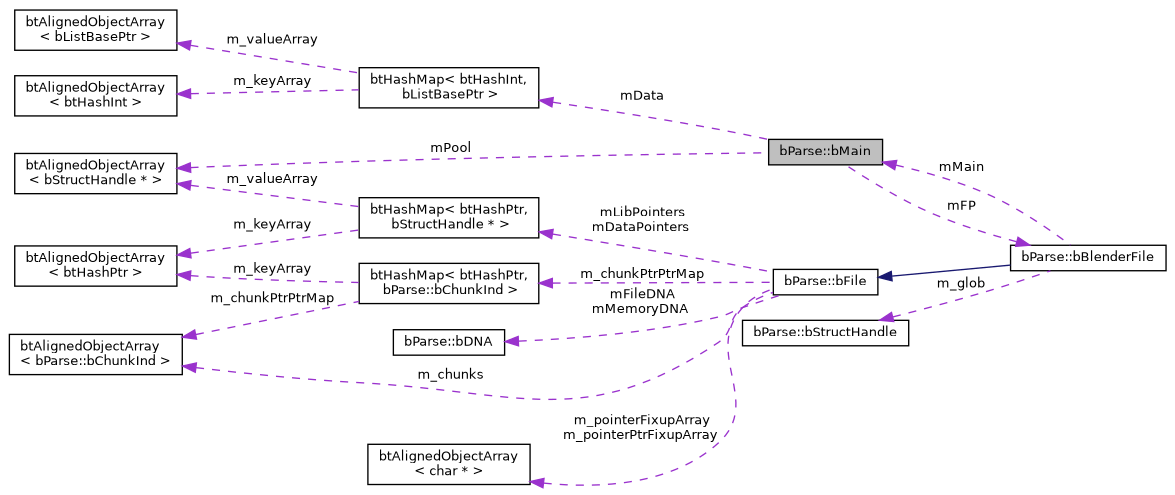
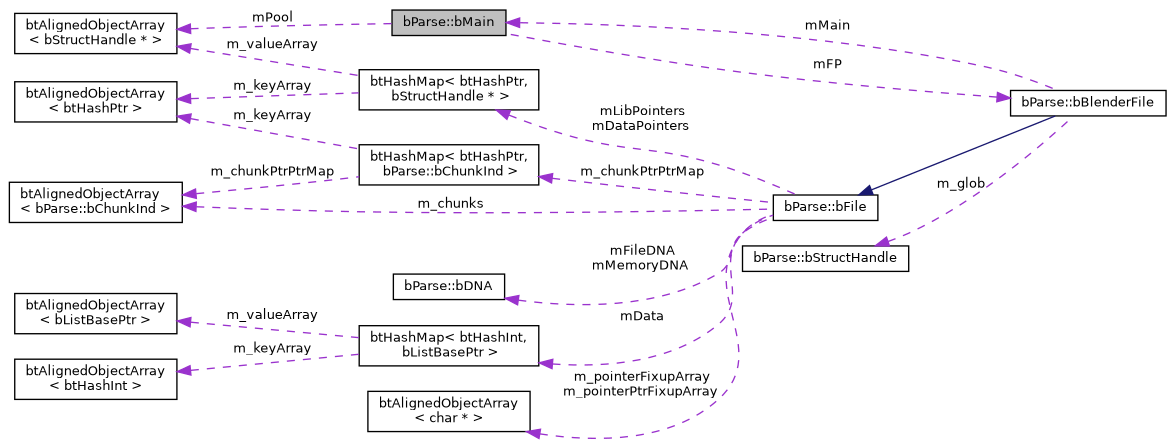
(661, 119) -> (702, 336)
